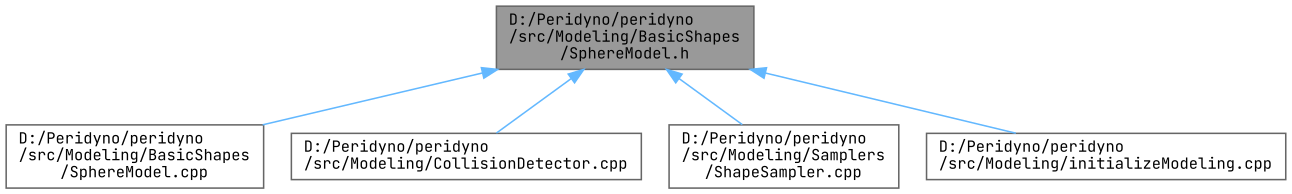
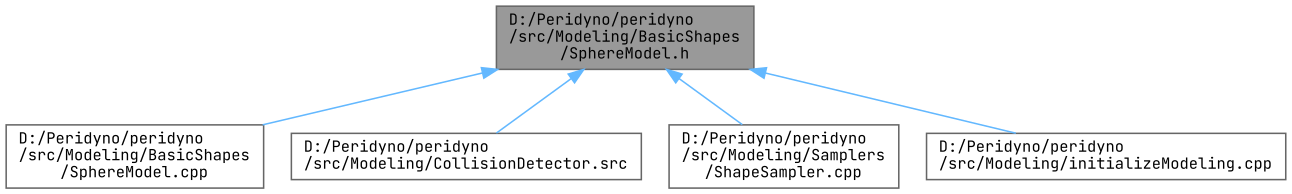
(466, 156) -> (466, 156)
